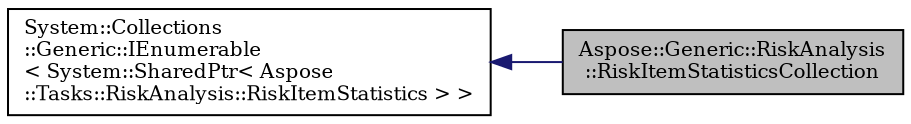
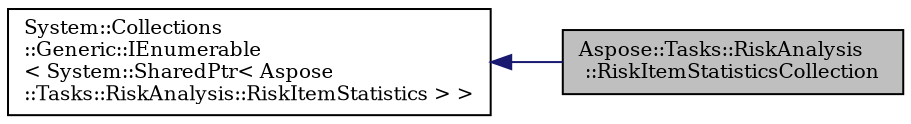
(733, 62) -> (733, 62)
